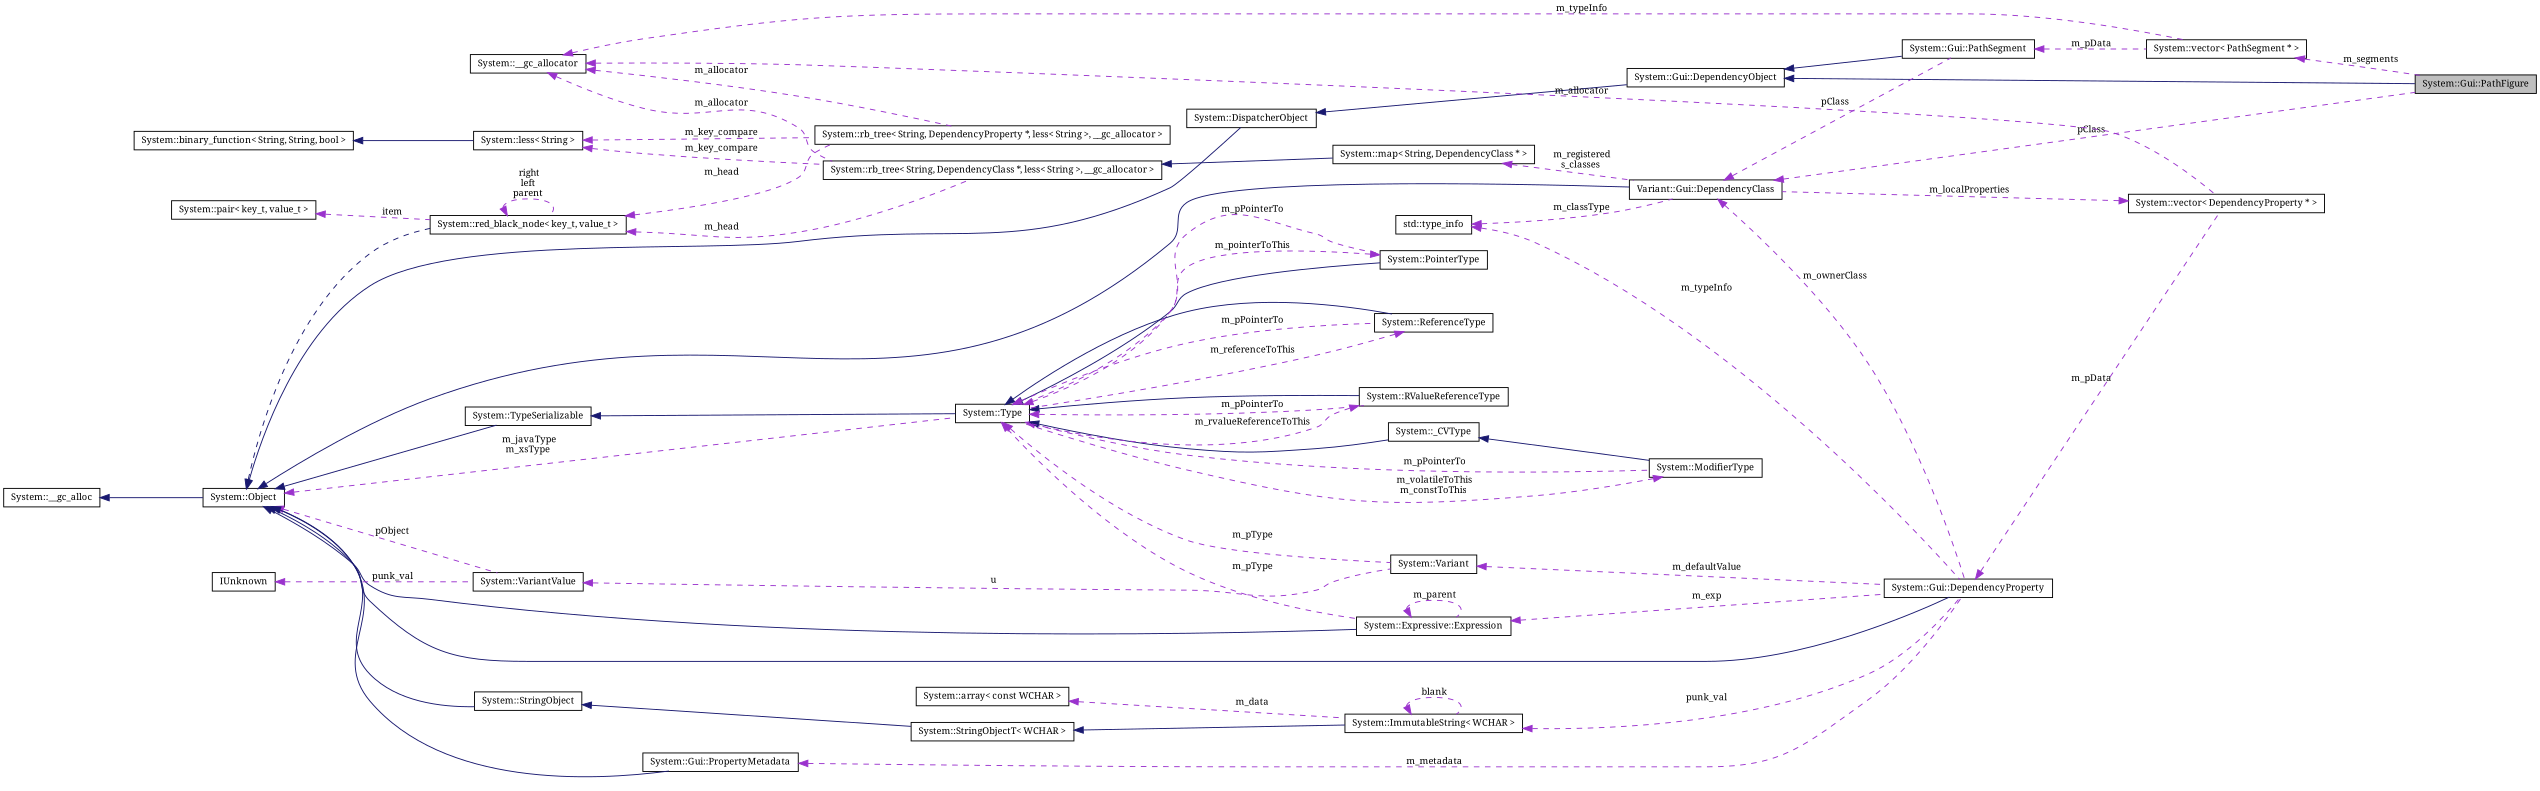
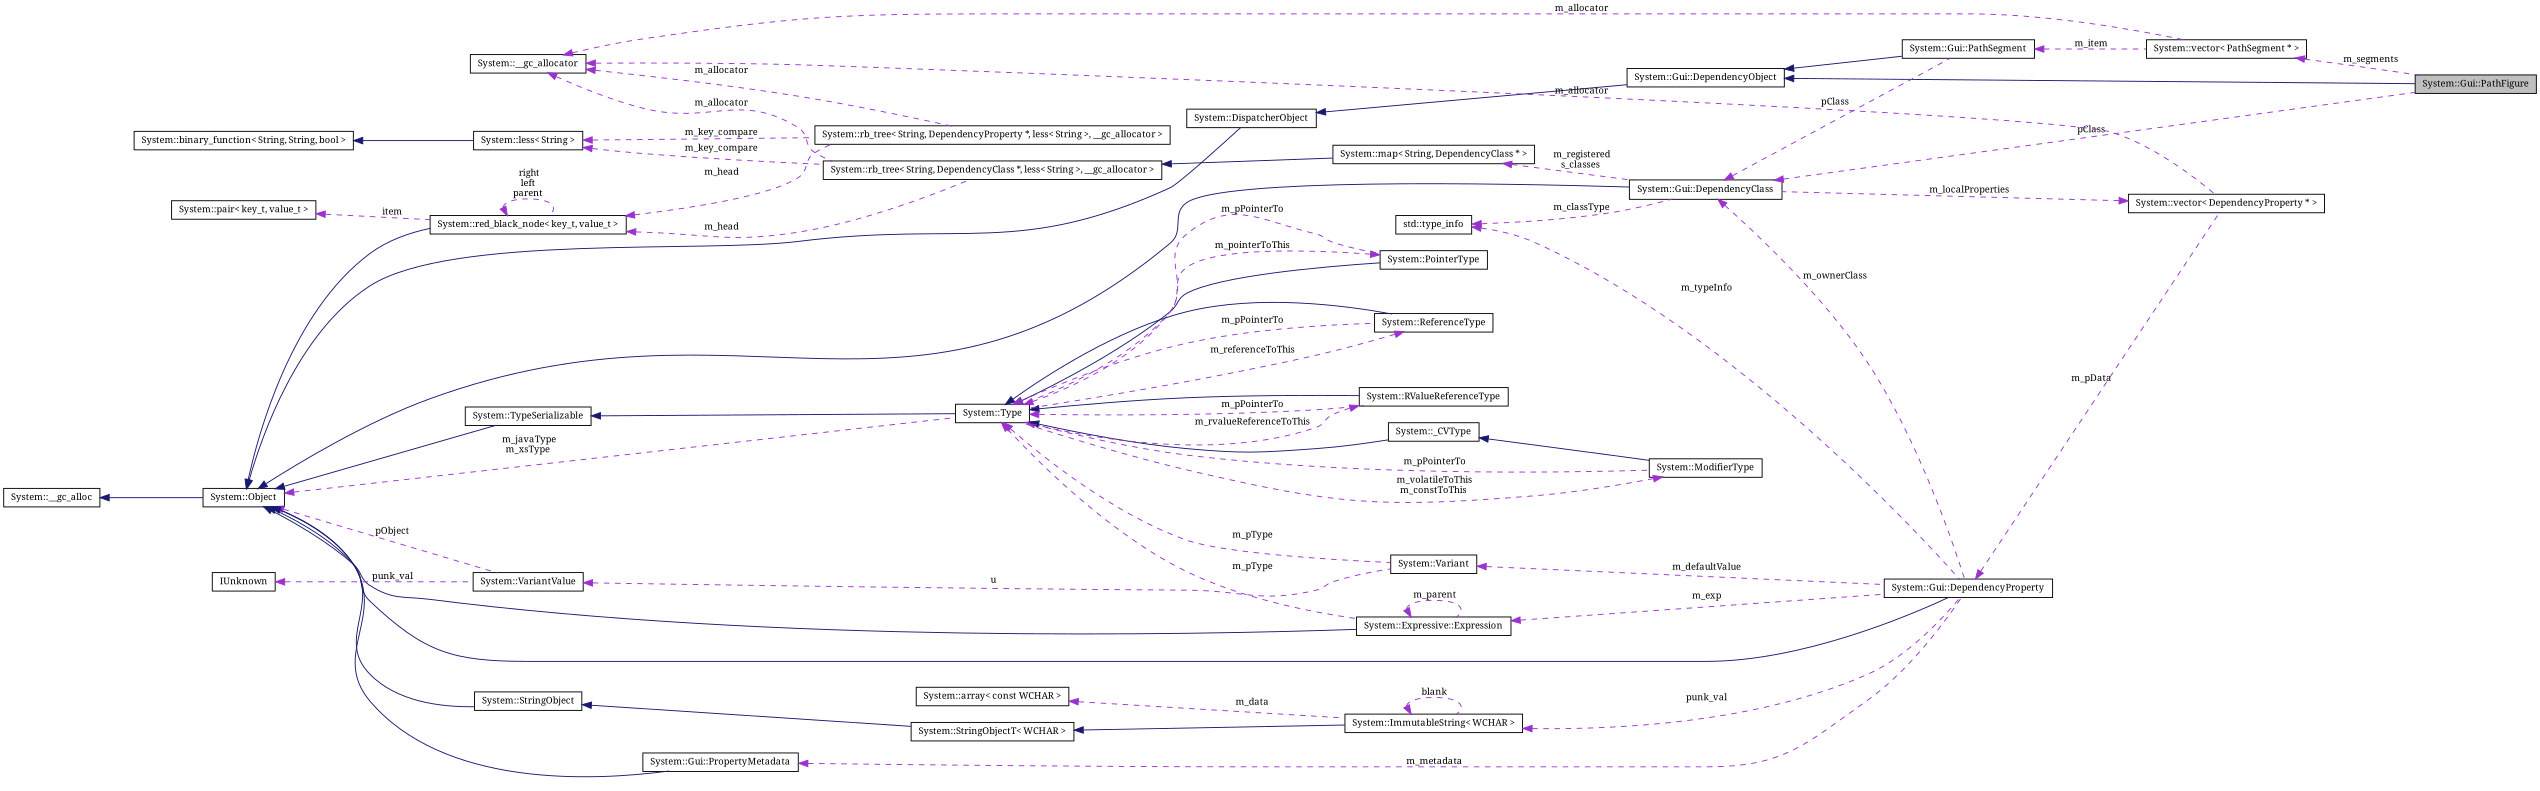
(1581, 9) -> (1581, 9)
(2090, 44) -> (2090, 44)
(1706, 190) -> (1706, 190)
(307, 327) -> (307, 327)
